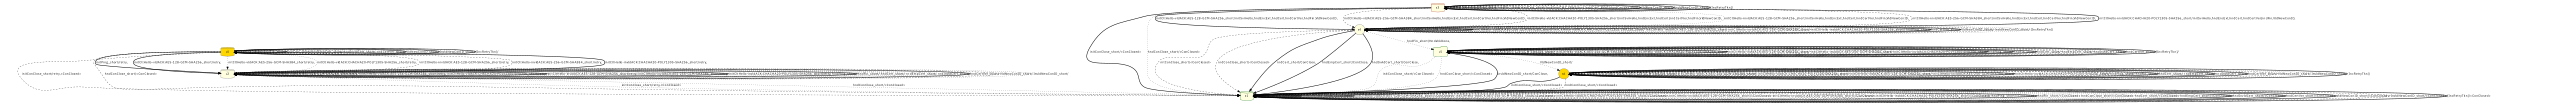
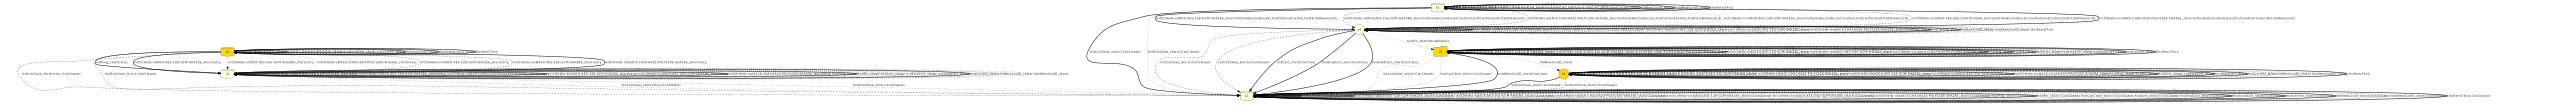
(1441, 52) -> (1441, 52)
